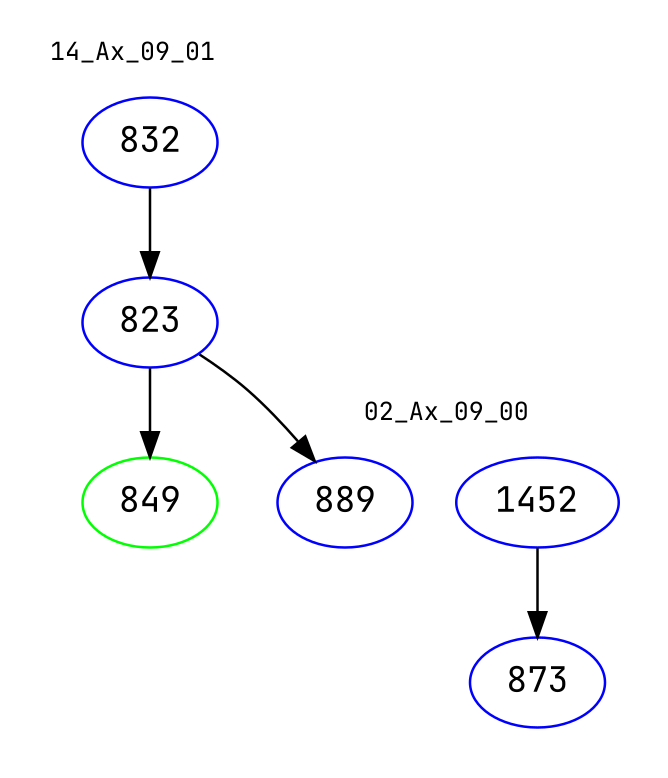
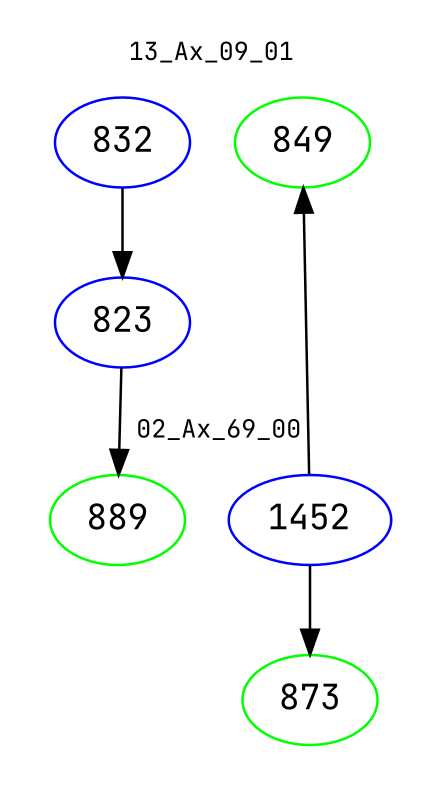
(134, 54) -> (212, 54)
(150, 400) -> (306, 344)
(448, 414) -> (220, 431)
(345, 502) -> (118, 520)
(538, 682) -> (310, 700)
